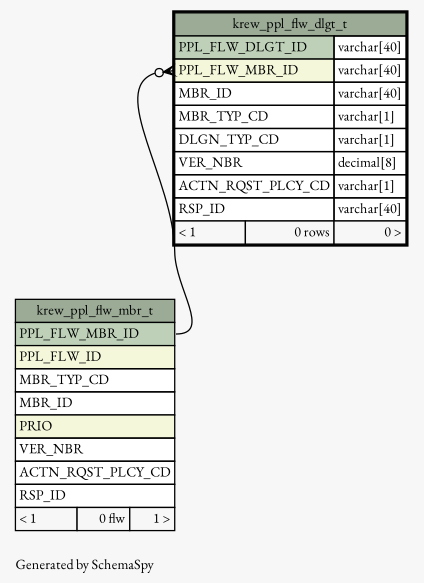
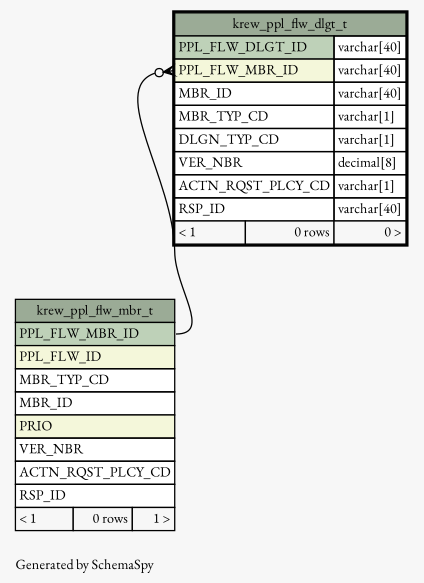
(112, 518) -> (110, 518)
